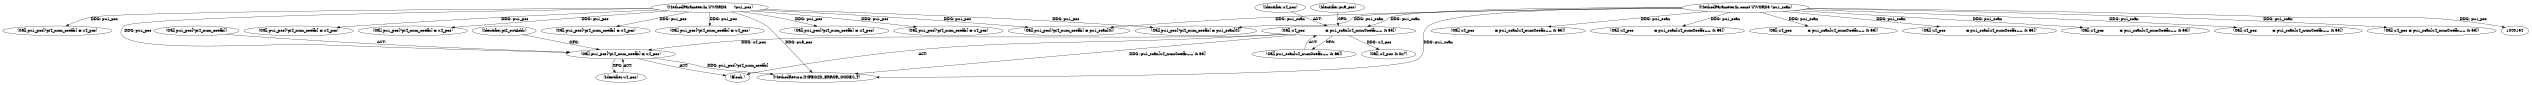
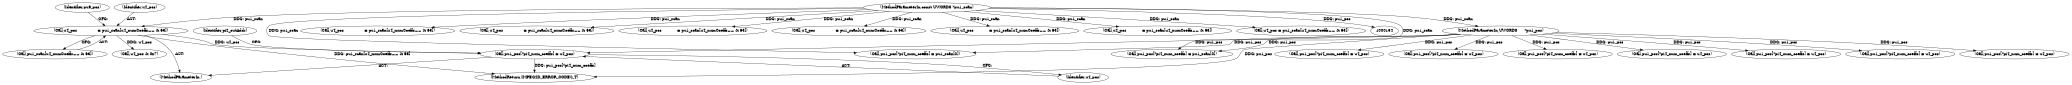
(197, 31) -> none
(799, 42) -> (1259, 54)
(1295, 71) -> (1306, 12)
(737, 77) -> (181, 77)
